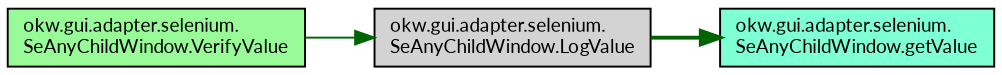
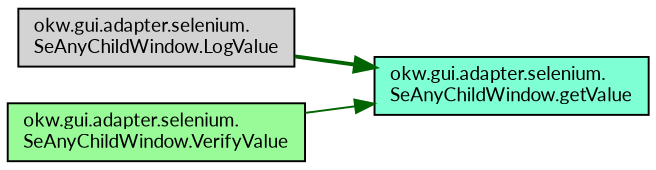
(330, 38) -> (330, 110)
